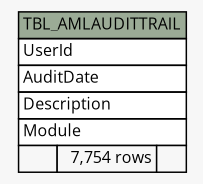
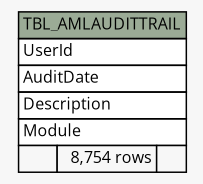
(111, 158) -> (111, 158)
